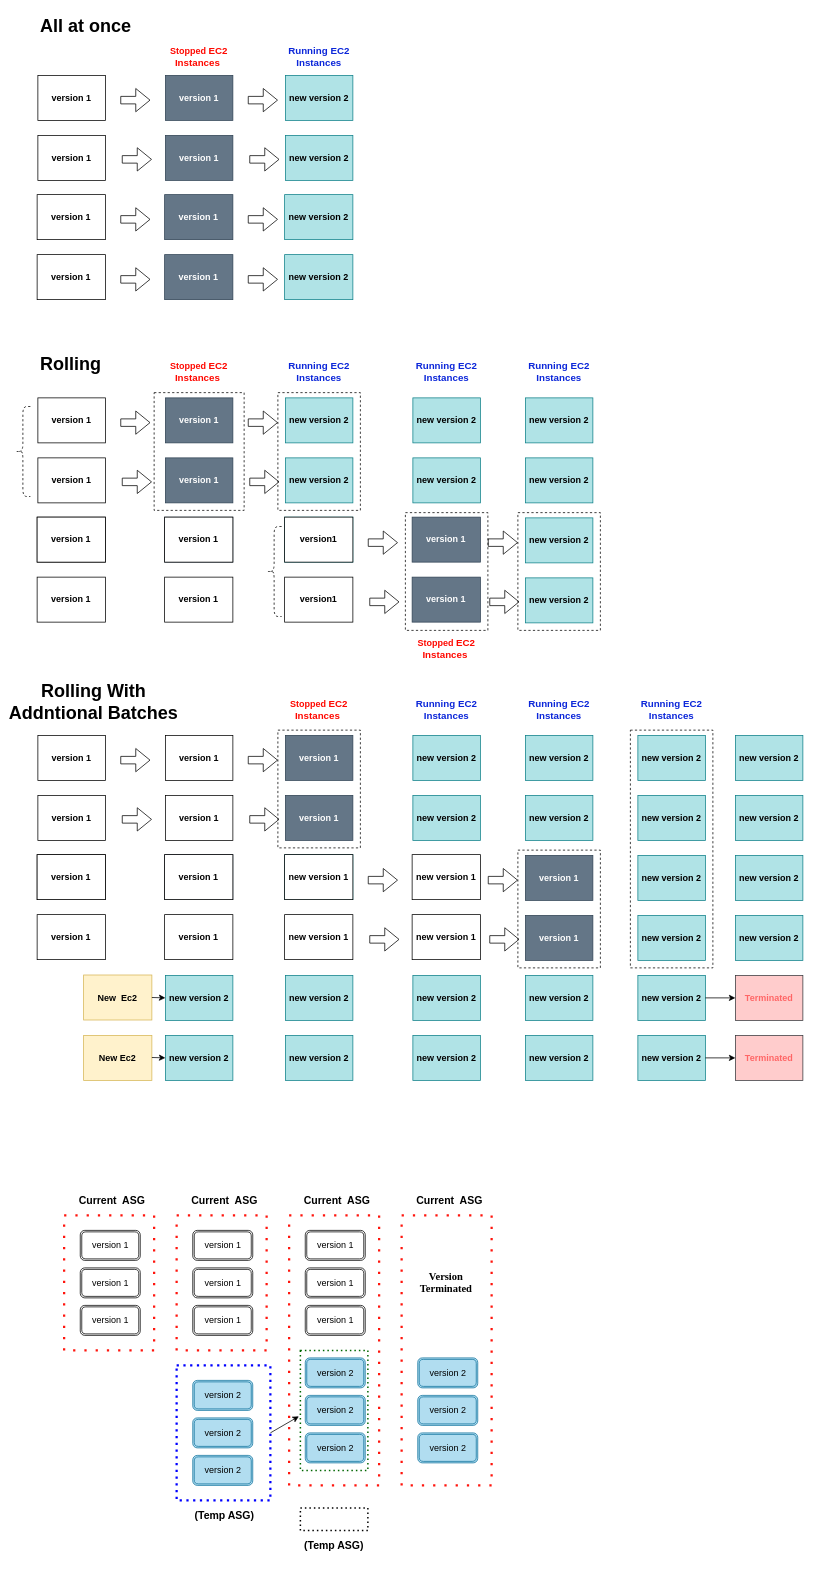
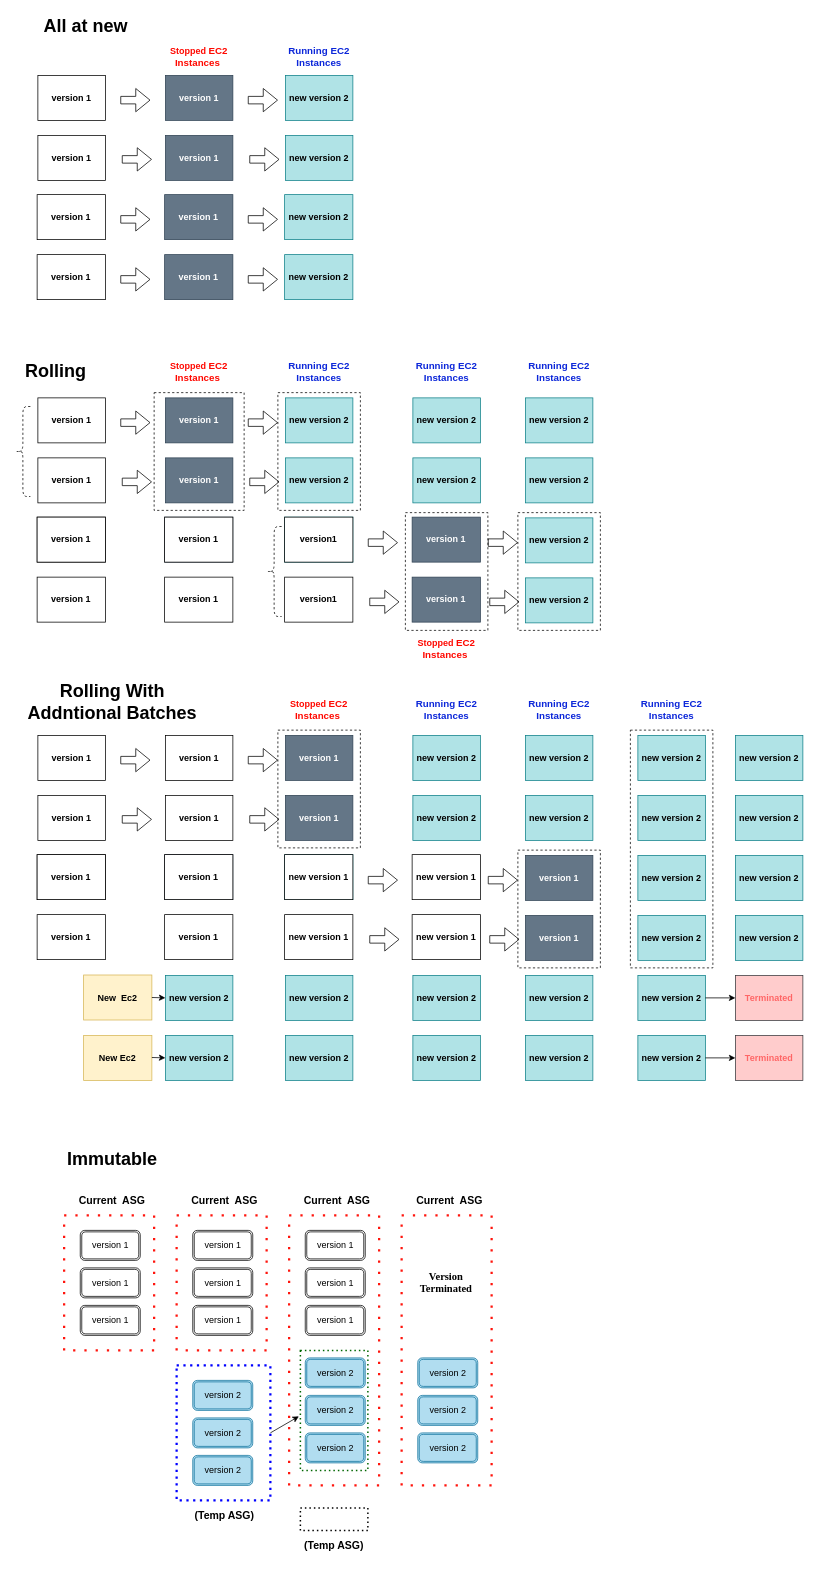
(86, 27) -> (86, 27)
(71, 364) -> (56, 372)
(94, 702) -> (113, 702)
none -> (113, 1159)
